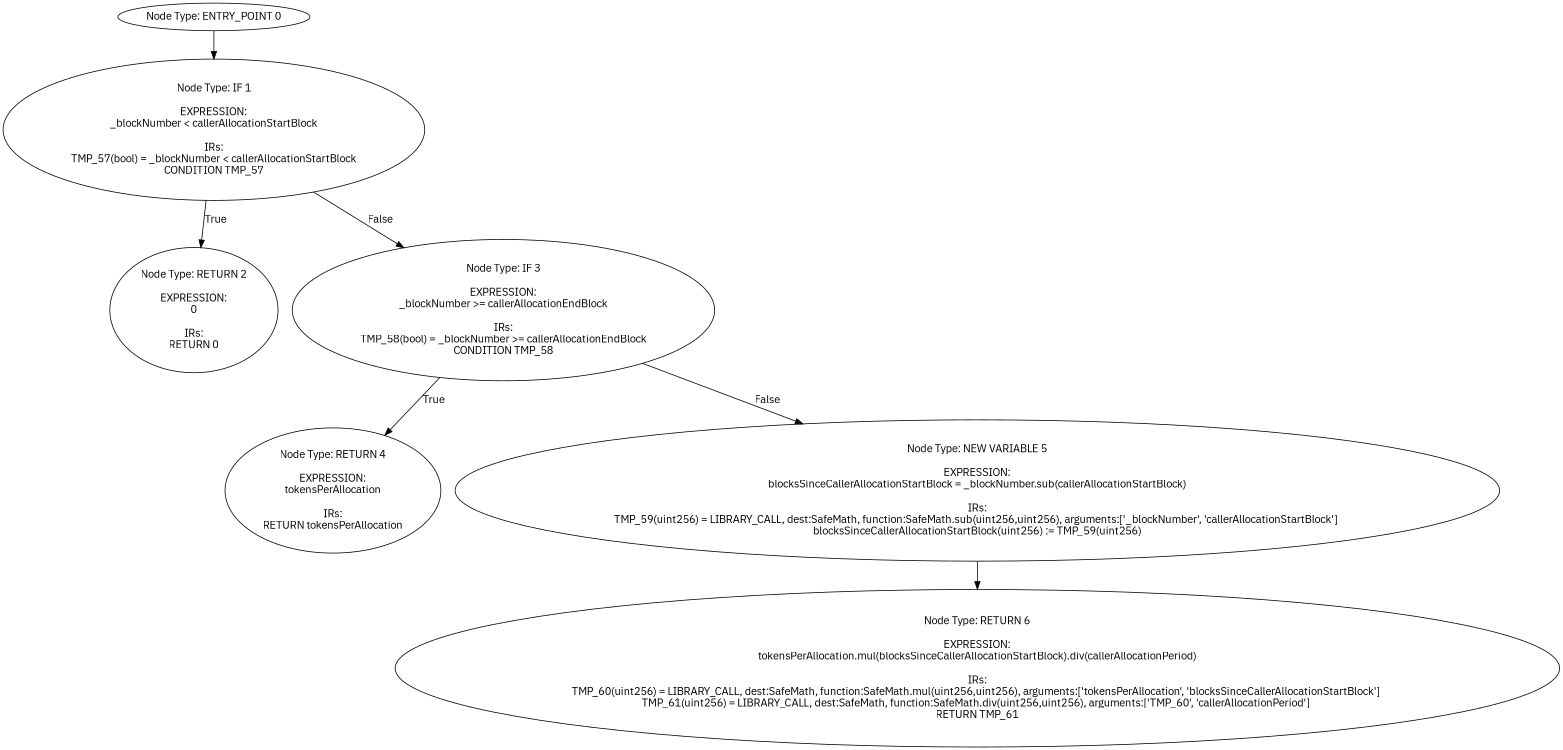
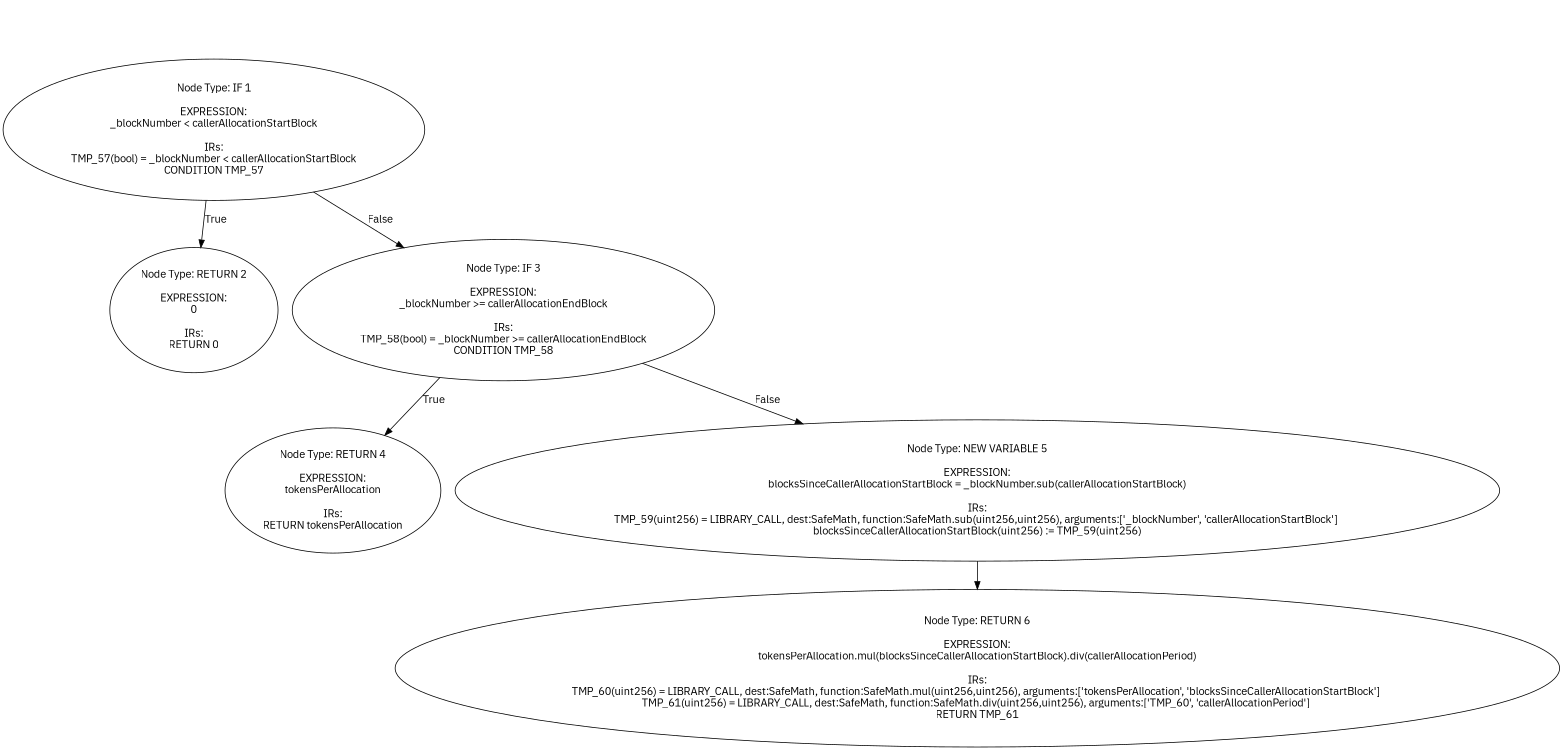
(214, 17) -> none
